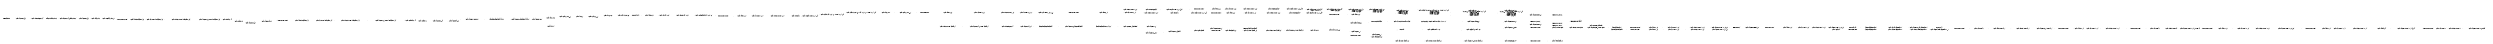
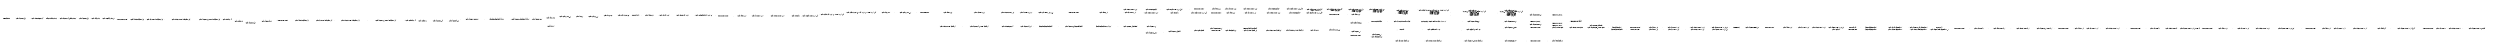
(1737, 28) -> (1737, 28)
